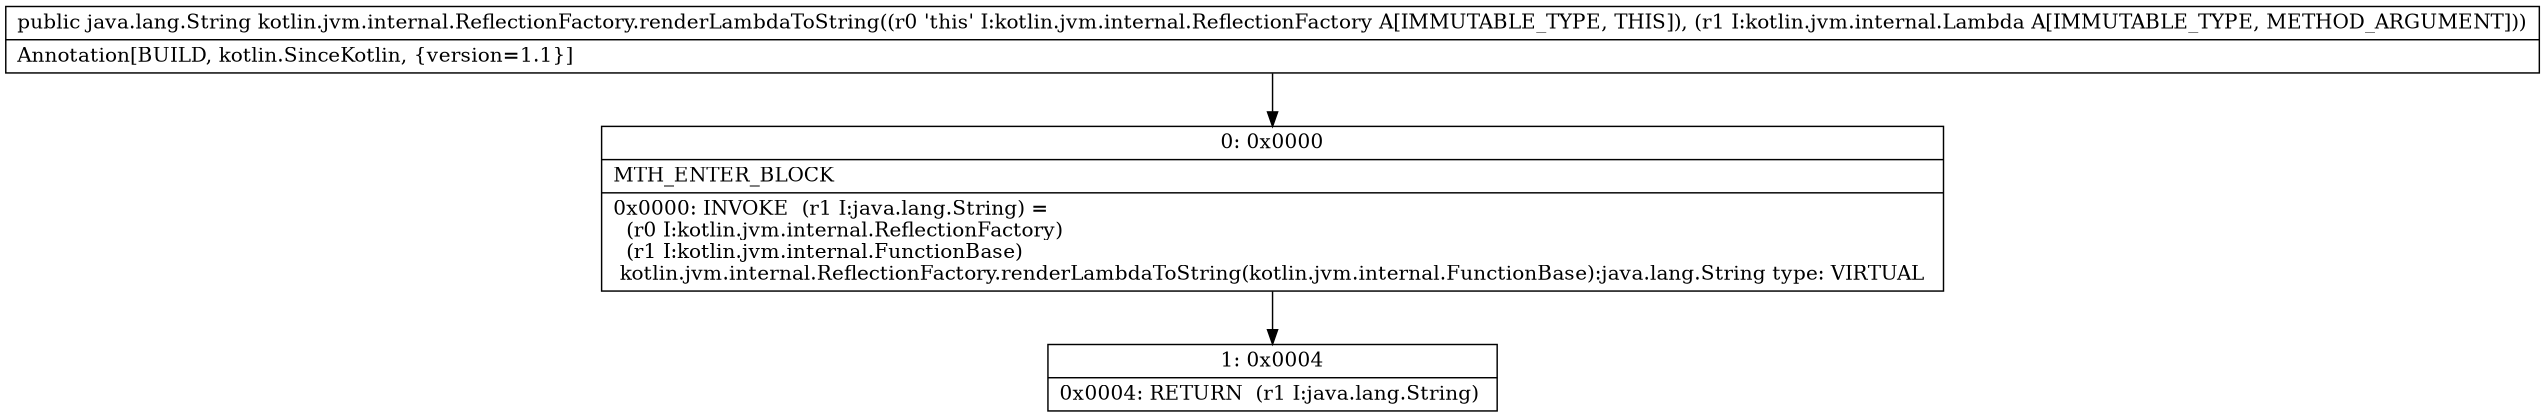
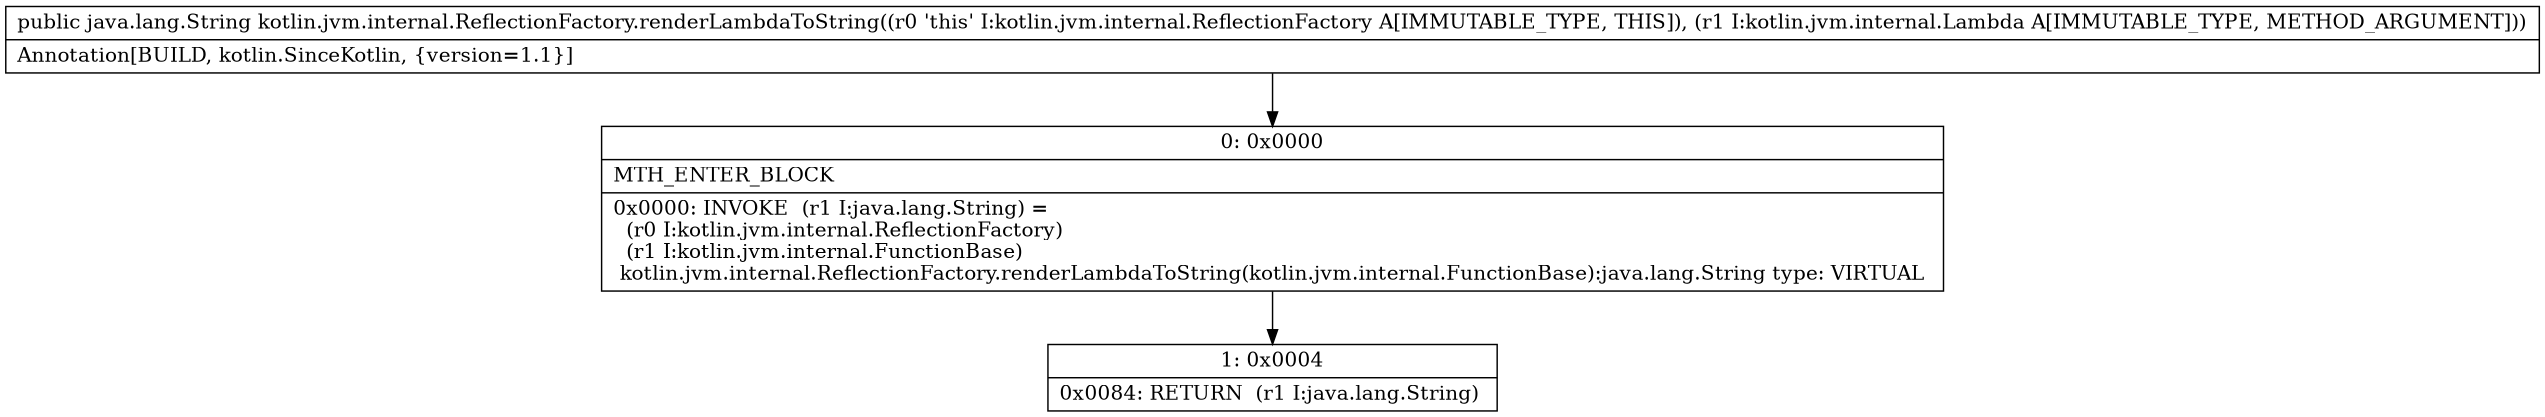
(1273, 394) -> (1273, 394)
